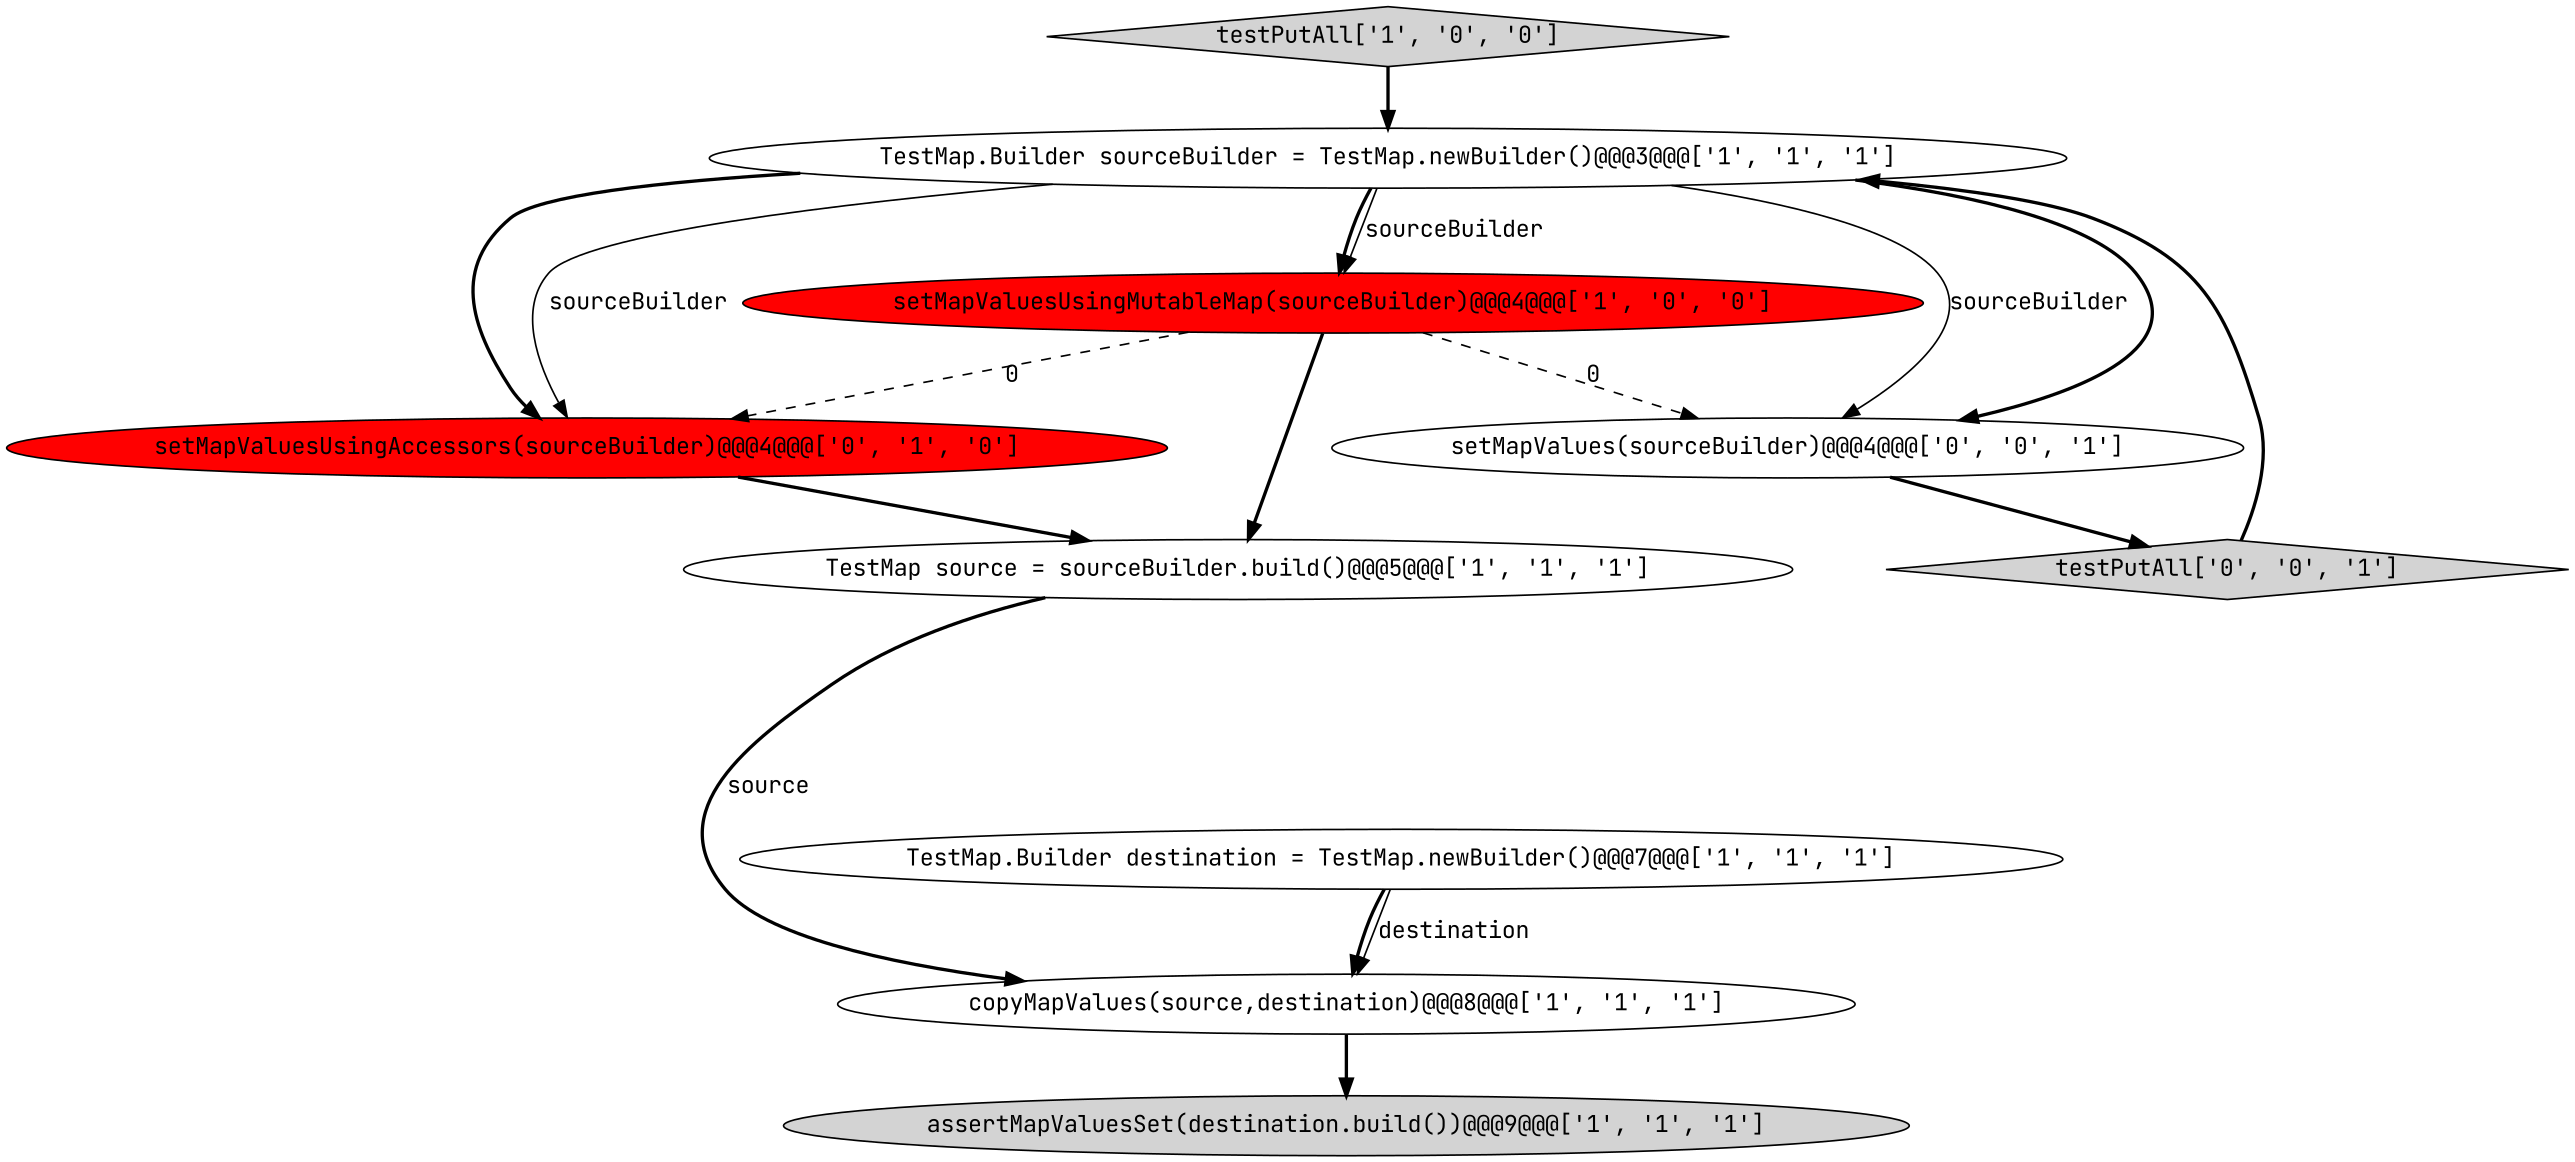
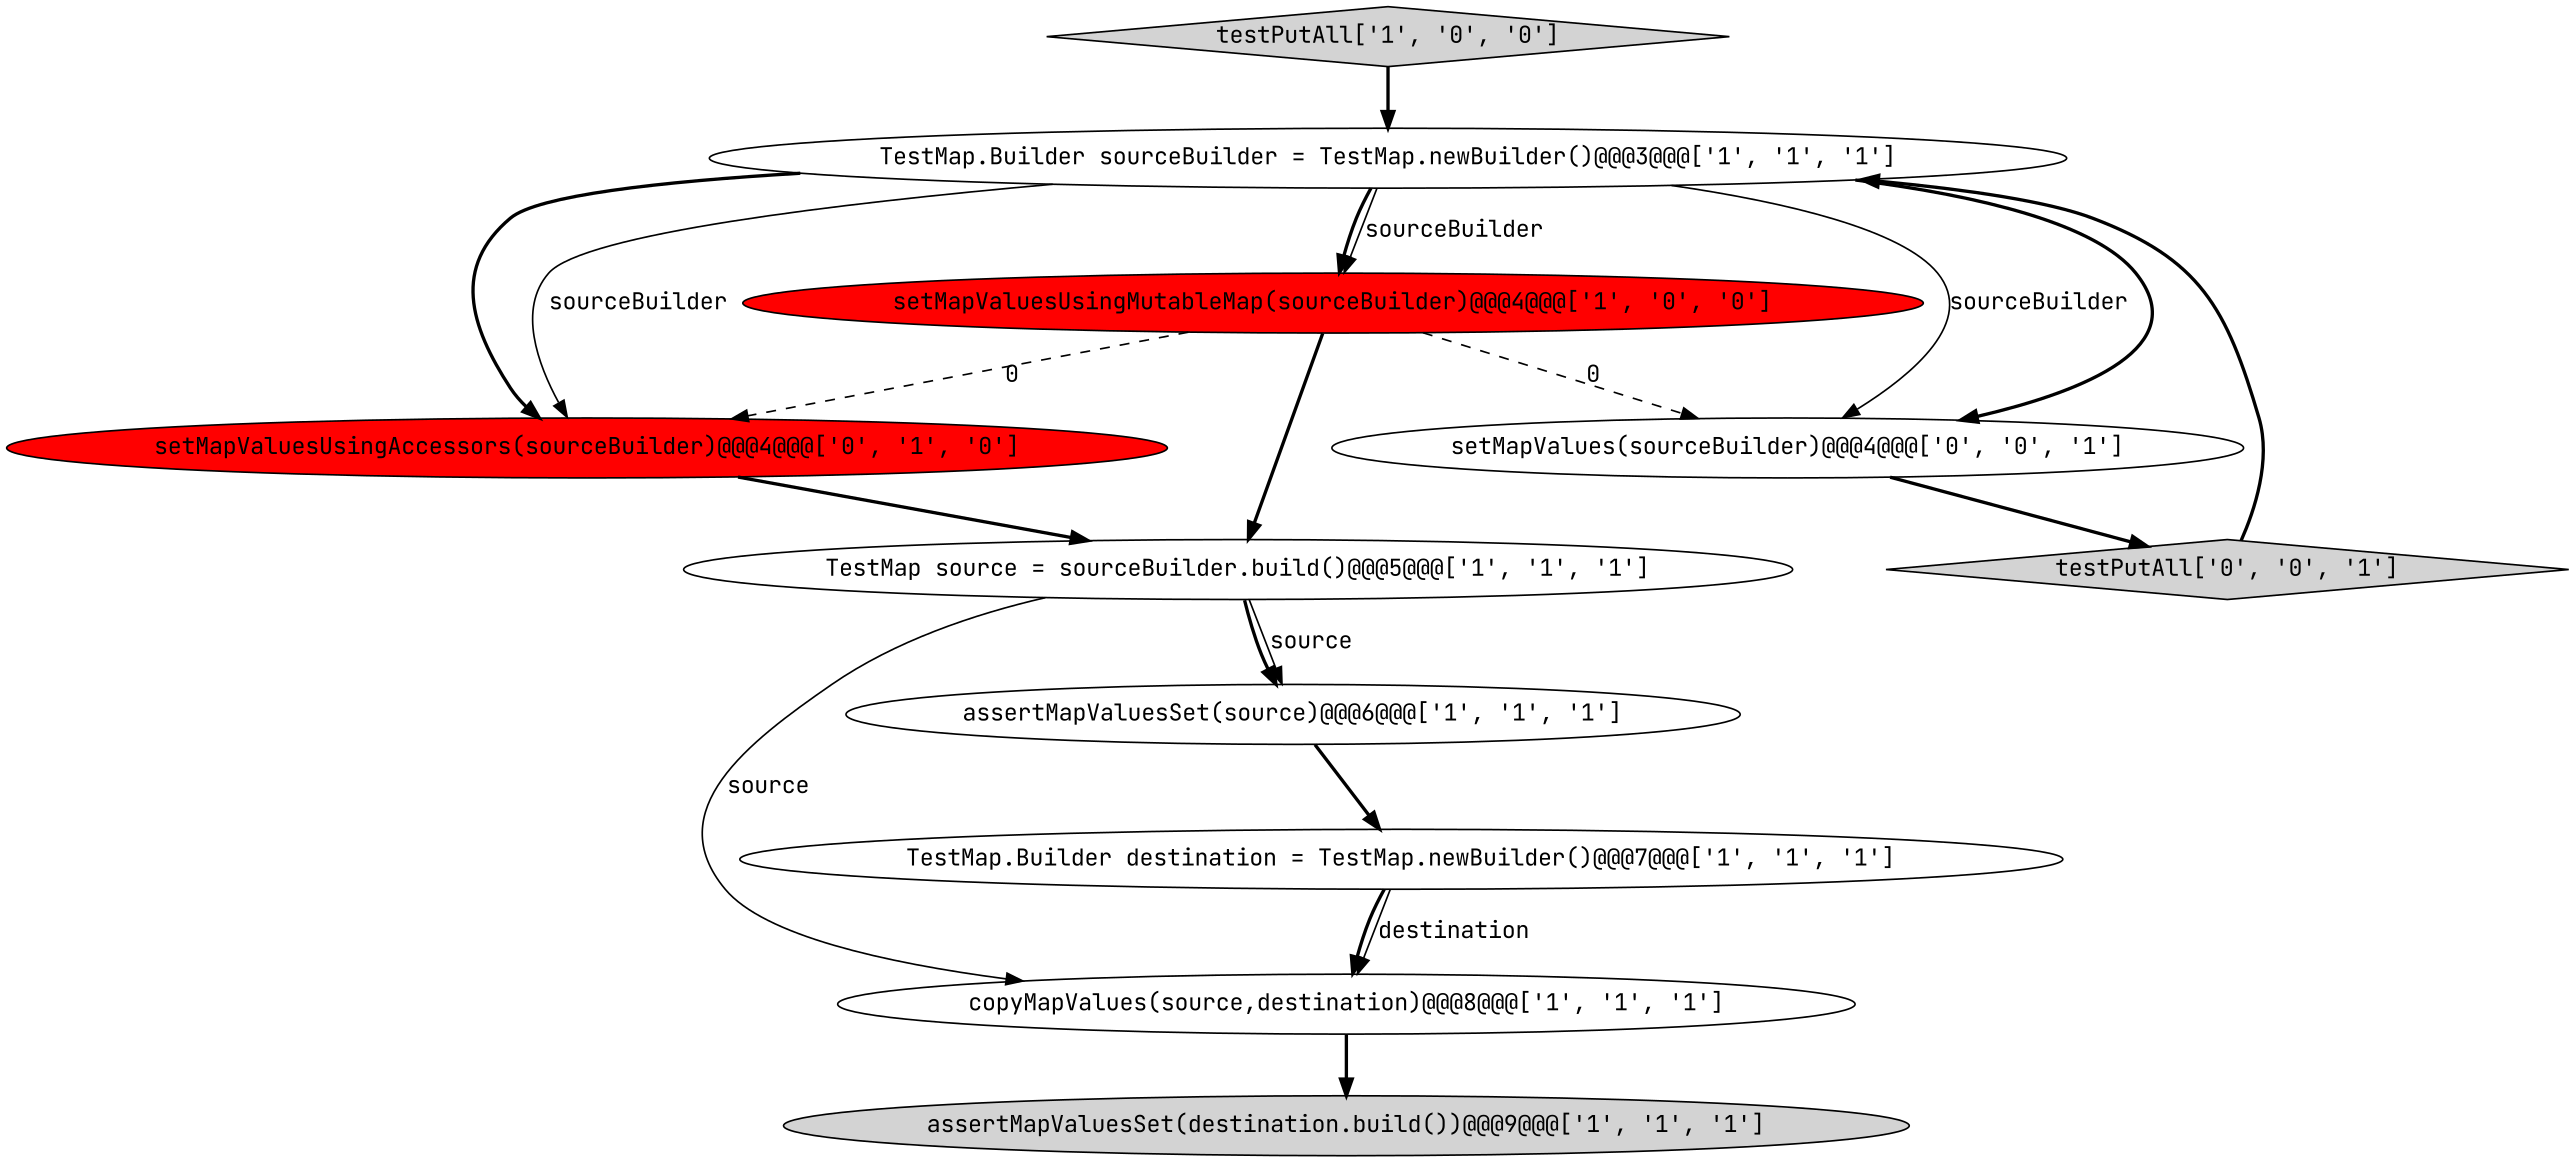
none -> (1293, 714)
(712, 798) -> (712, 798)
